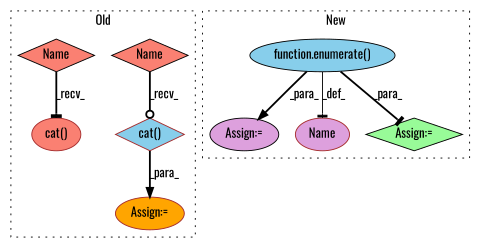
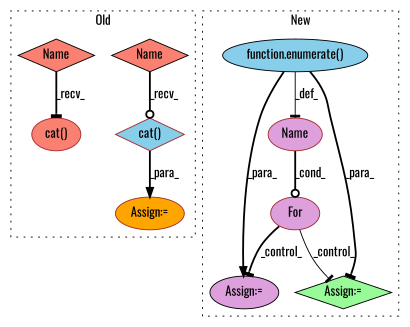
none -> (295, 213)
